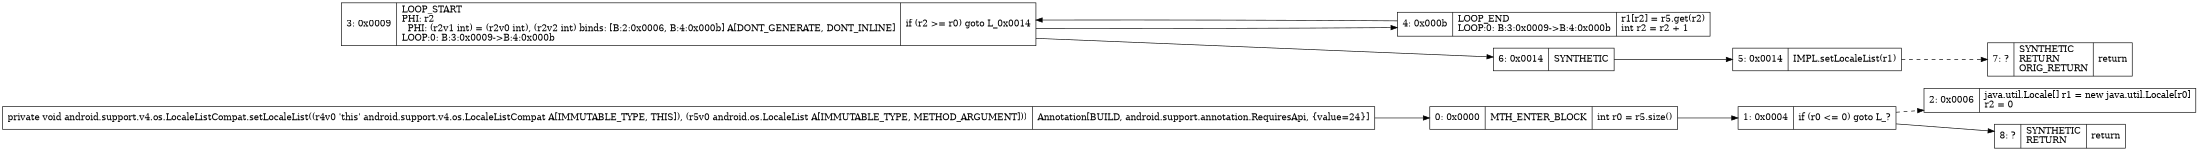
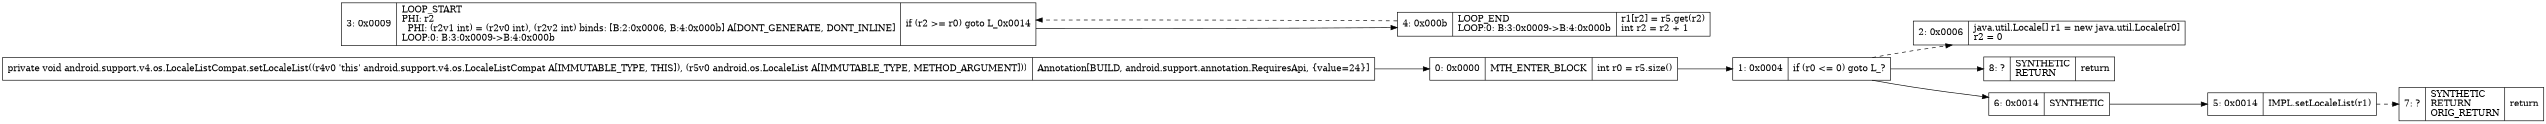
(1220, 20) -> (1220, 20)
(1261, 48) -> (1927, 89)
